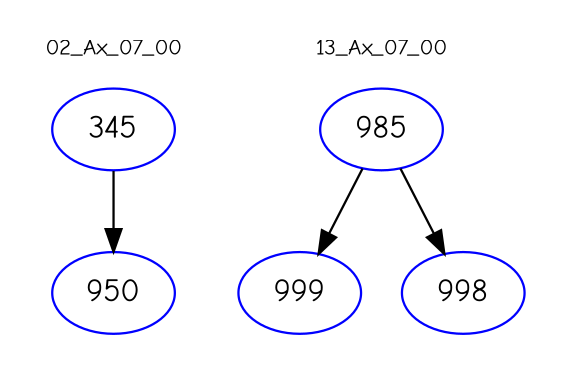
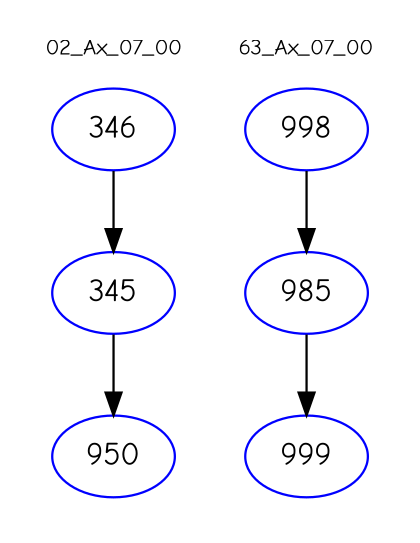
(382, 49) -> (307, 49)
none -> (114, 129)
(417, 201) -> (307, 200)
